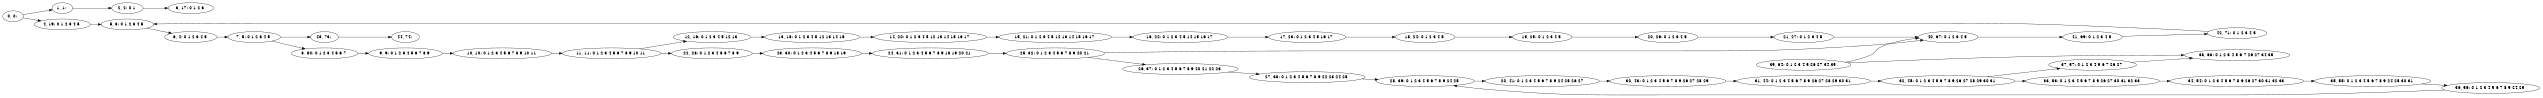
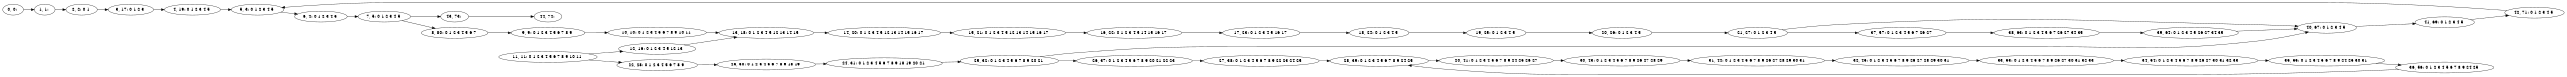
(31, 19) -> (157, 10)
(555, 53) -> (711, 33)
(2014, 57) -> (2120, 33)
(2022, 73) -> (1821, 33)
